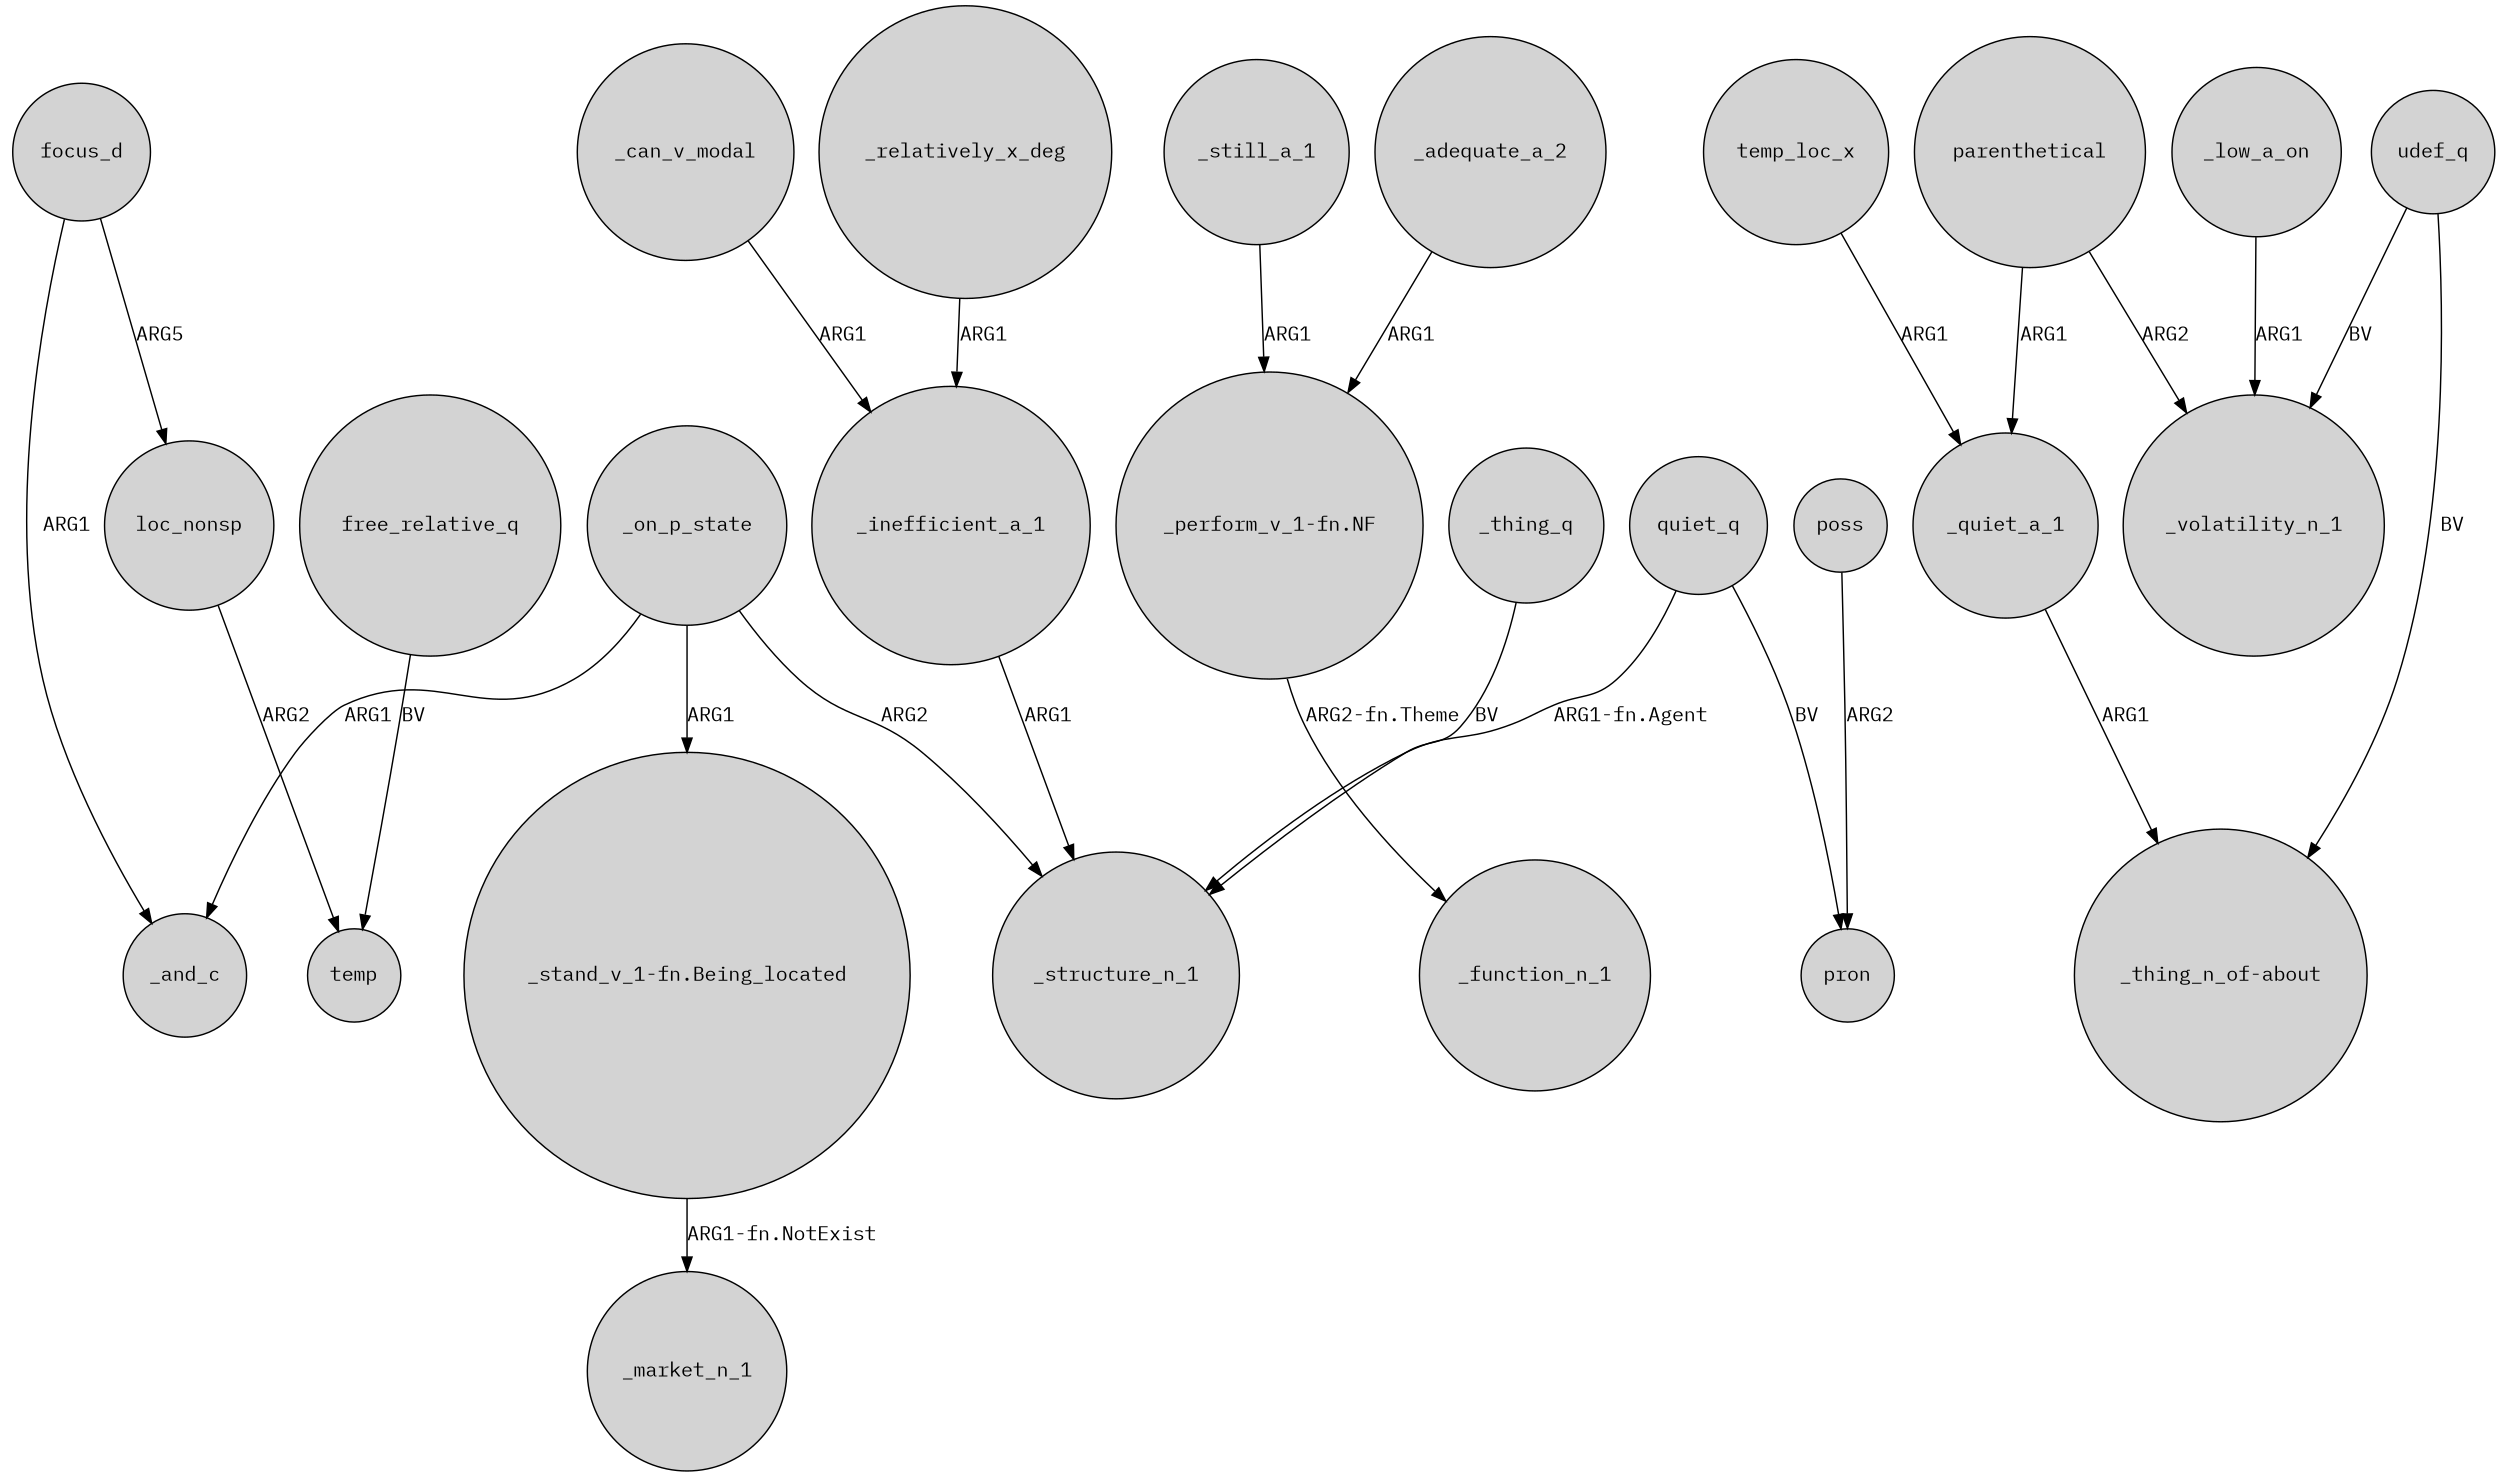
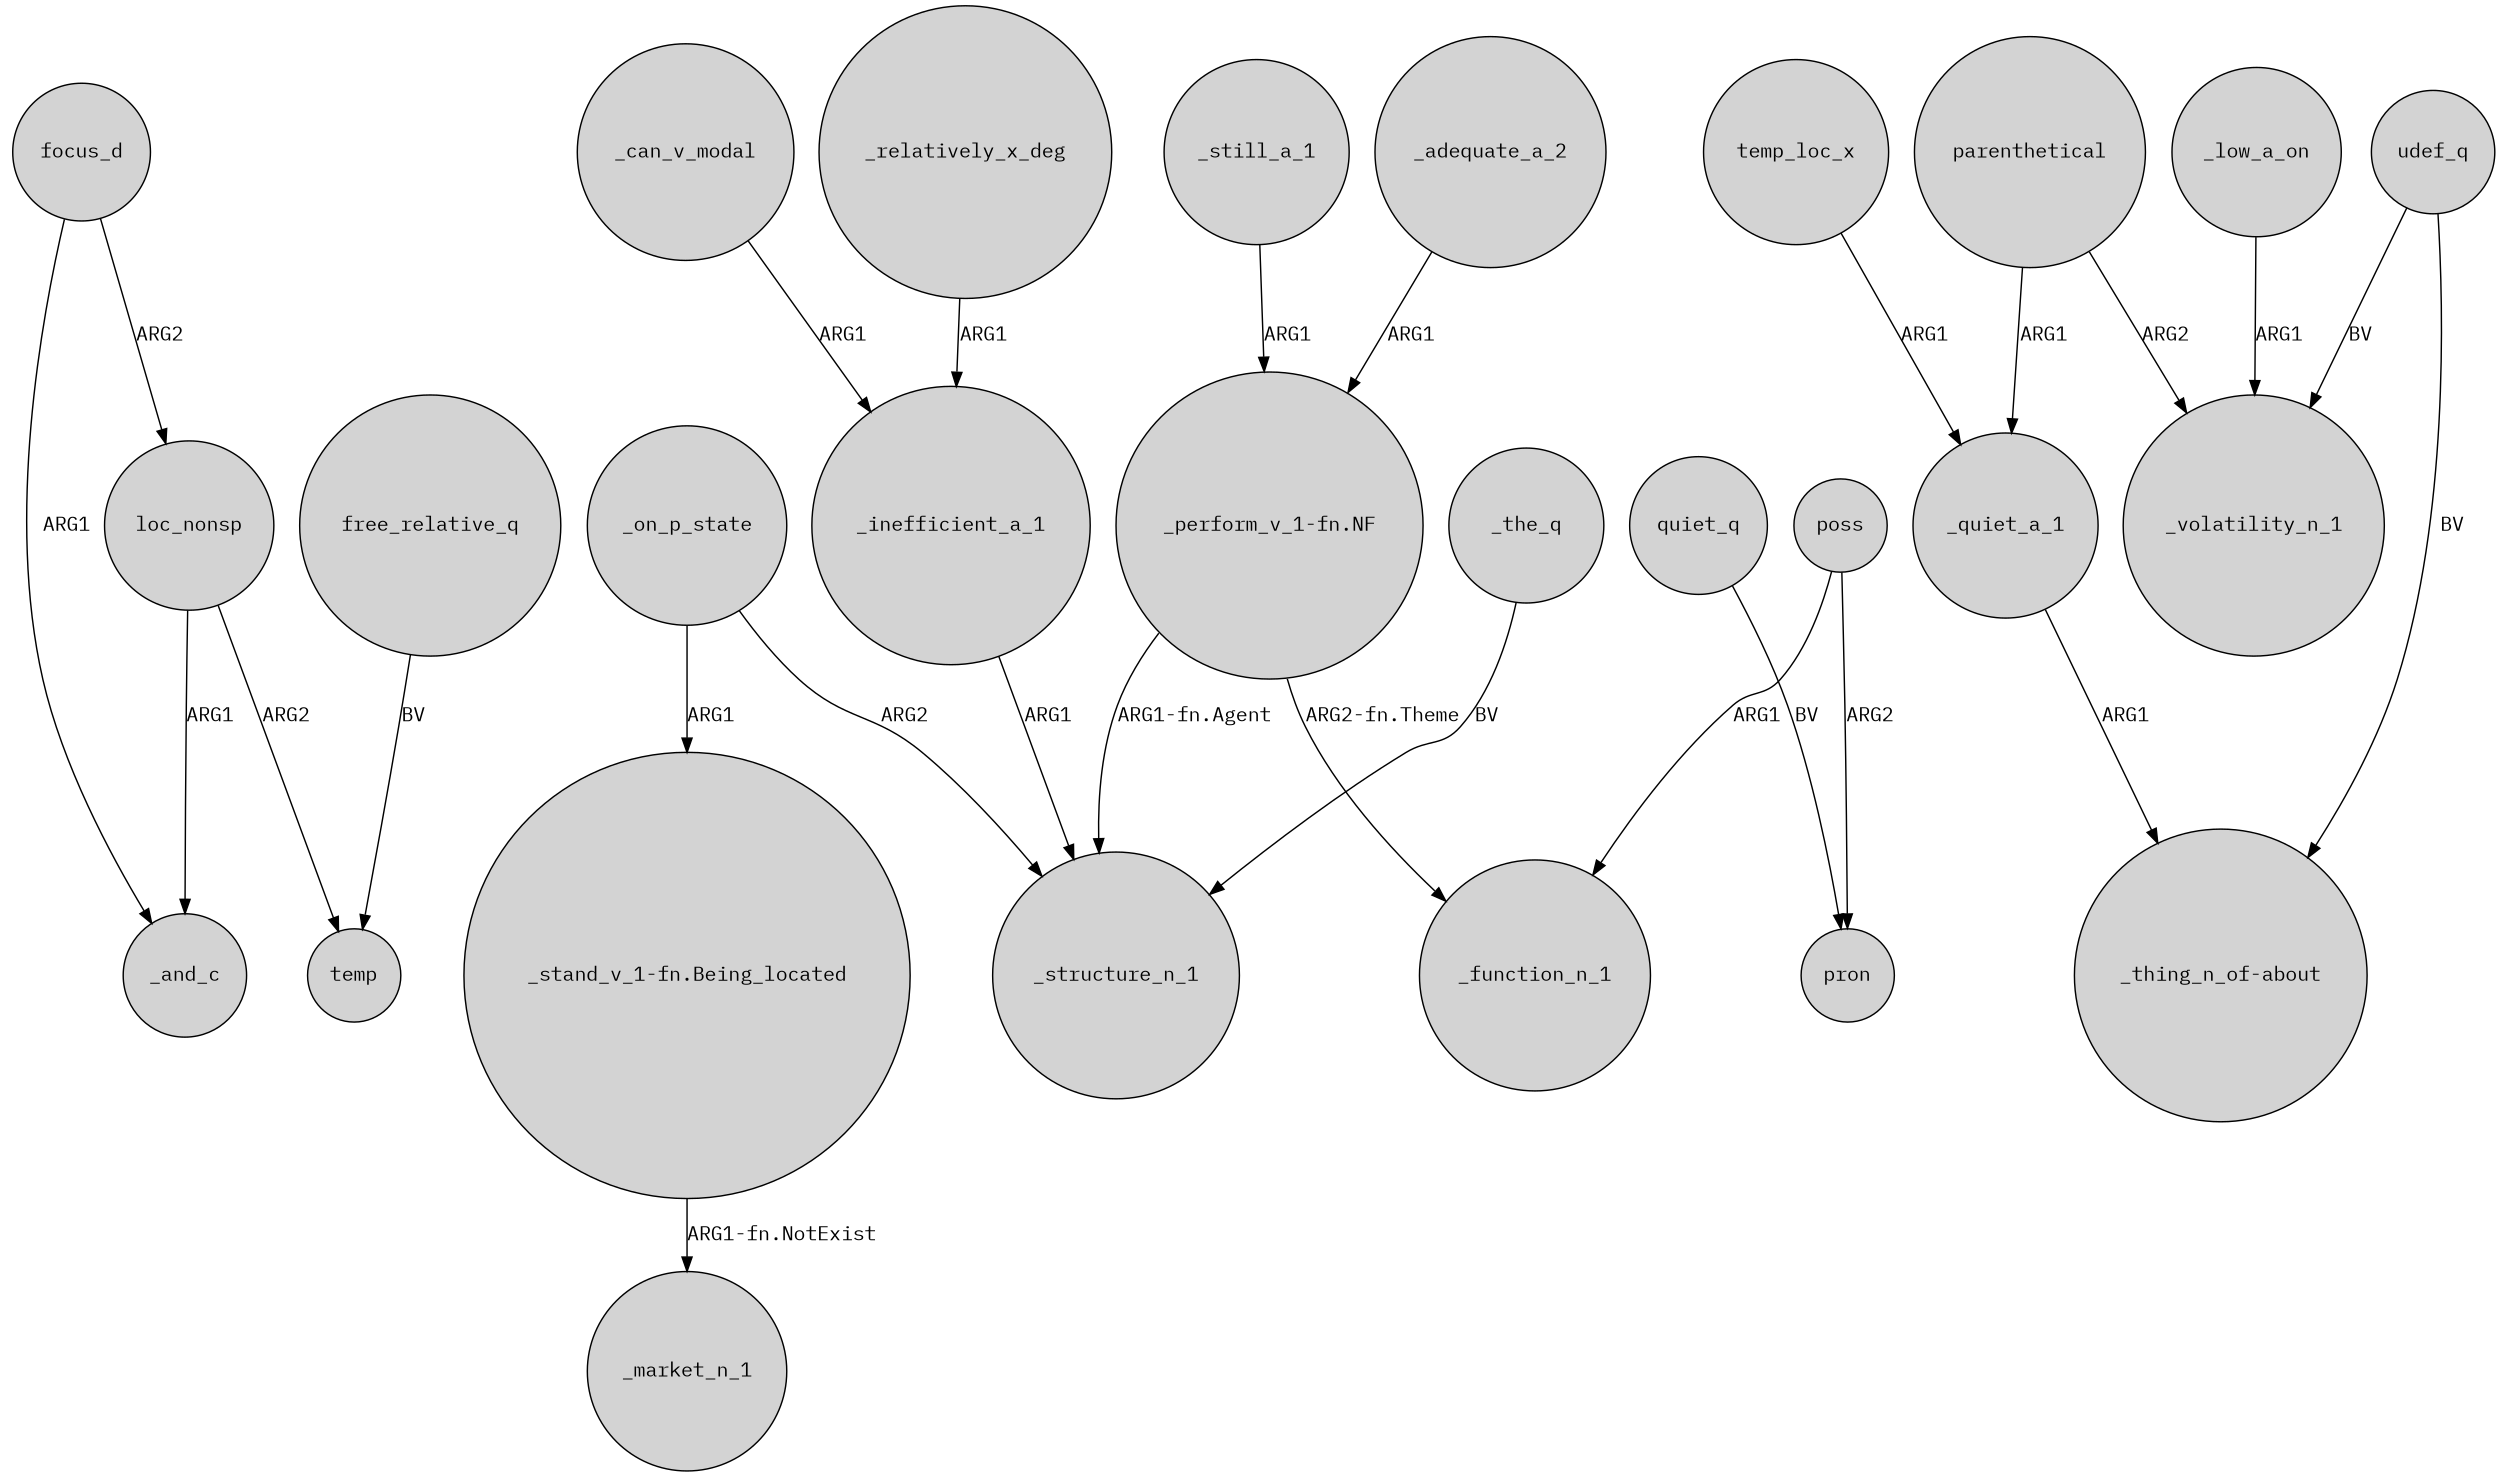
(161, 335) -> (161, 335)
(1526, 526) -> (1526, 526)
(386, 692) -> (186, 755)
none -> (1722, 716)
(1469, 736) -> (1110, 730)
